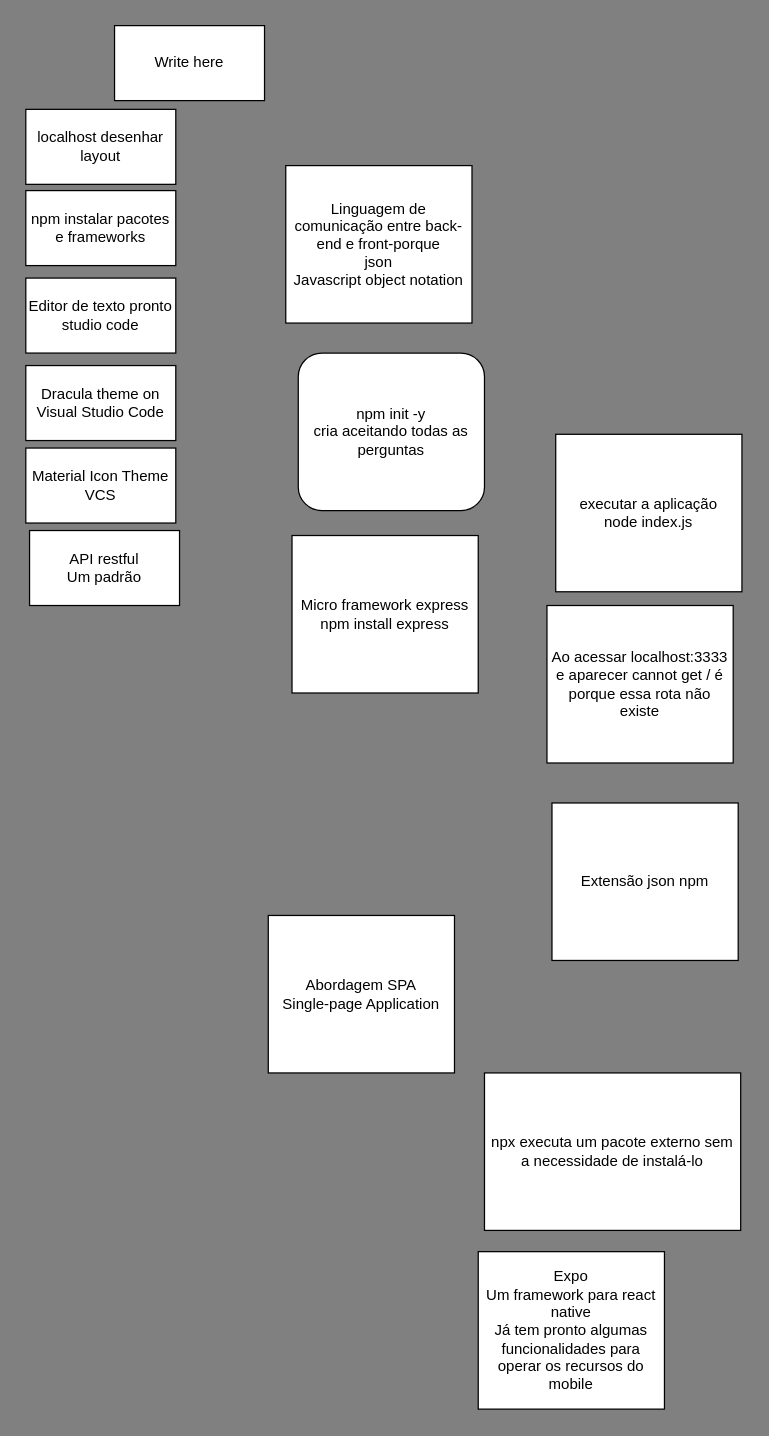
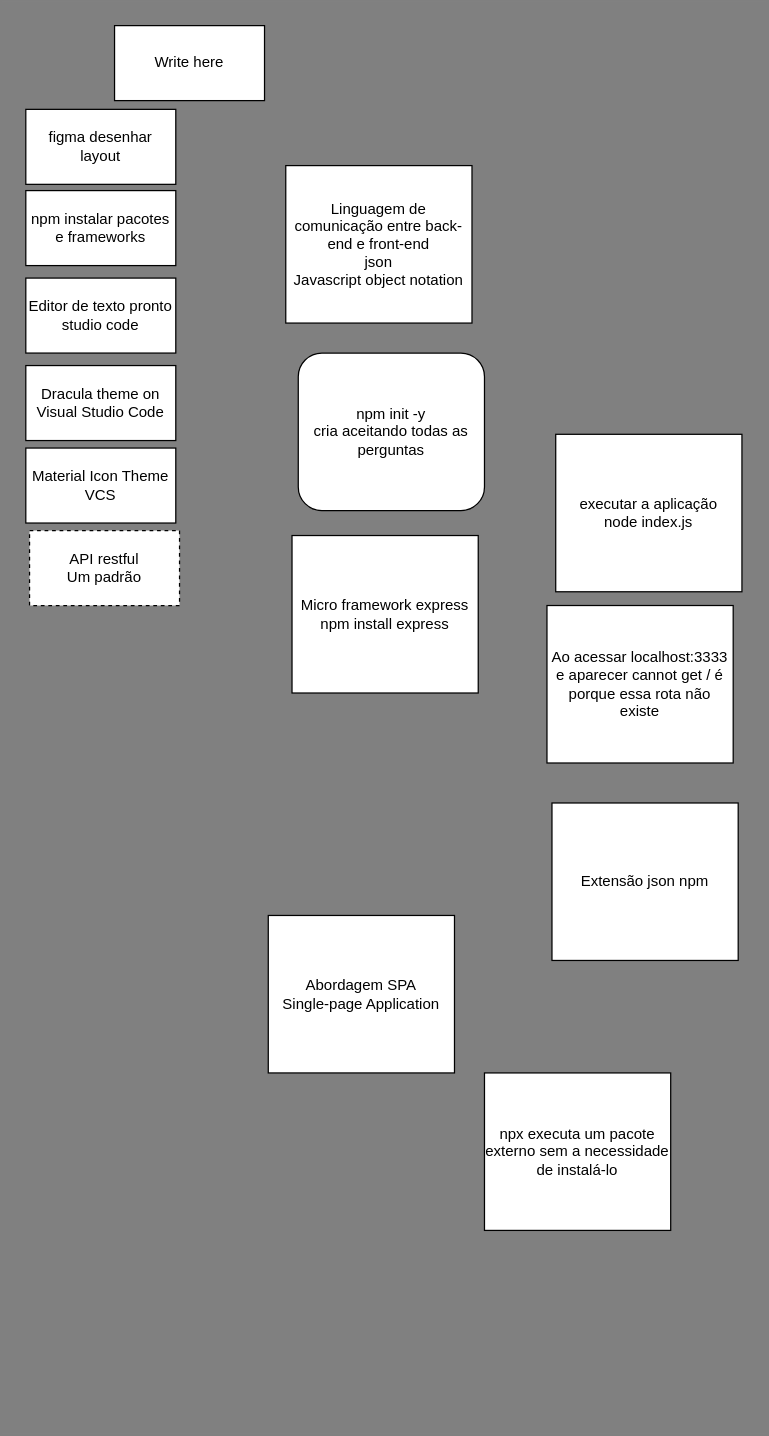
(101, 147) -> (101, 147)
(379, 244) -> (379, 244)
(104, 568) -> (104, 568)
(613, 1152) -> (578, 1152)
(571, 1331) -> none
